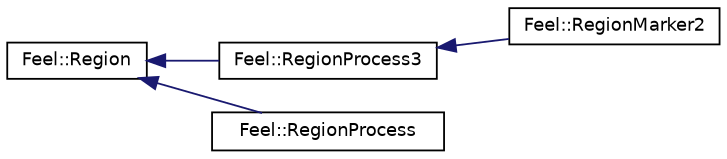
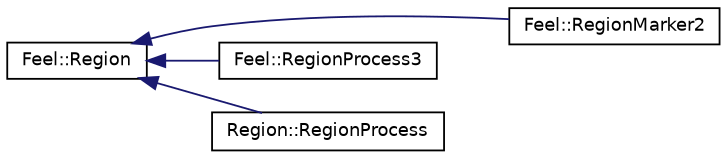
(482, 42) -> (329, 17)
(328, 131) -> (328, 131)
